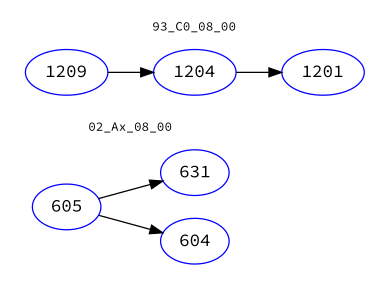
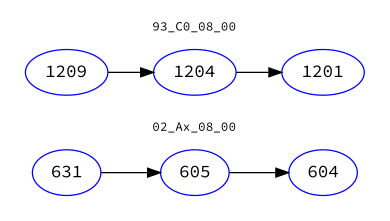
(124, 191) -> (124, 173)
